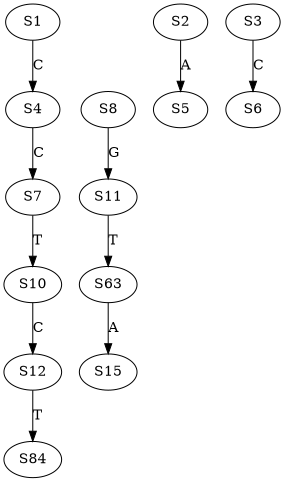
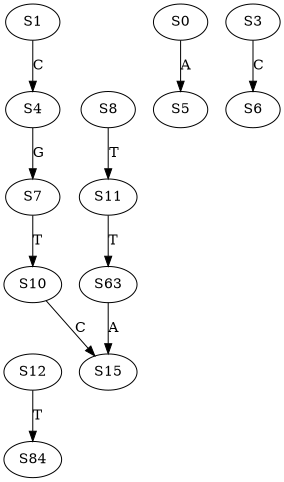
(181, 22) -> (181, 22)
(39, 153) -> (39, 153)
(114, 153) -> (114, 153)
(33, 323) -> (67, 324)
